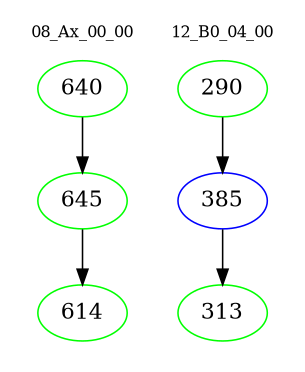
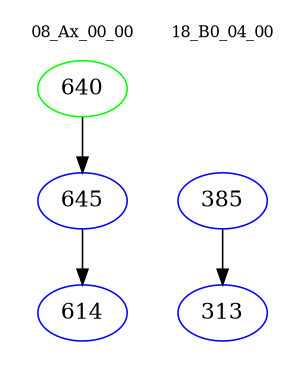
(223, 33) -> (223, 33)
(223, 89) -> none
(83, 201) -> (83, 201)
(83, 313) -> (83, 313)
(223, 313) -> (223, 313)
